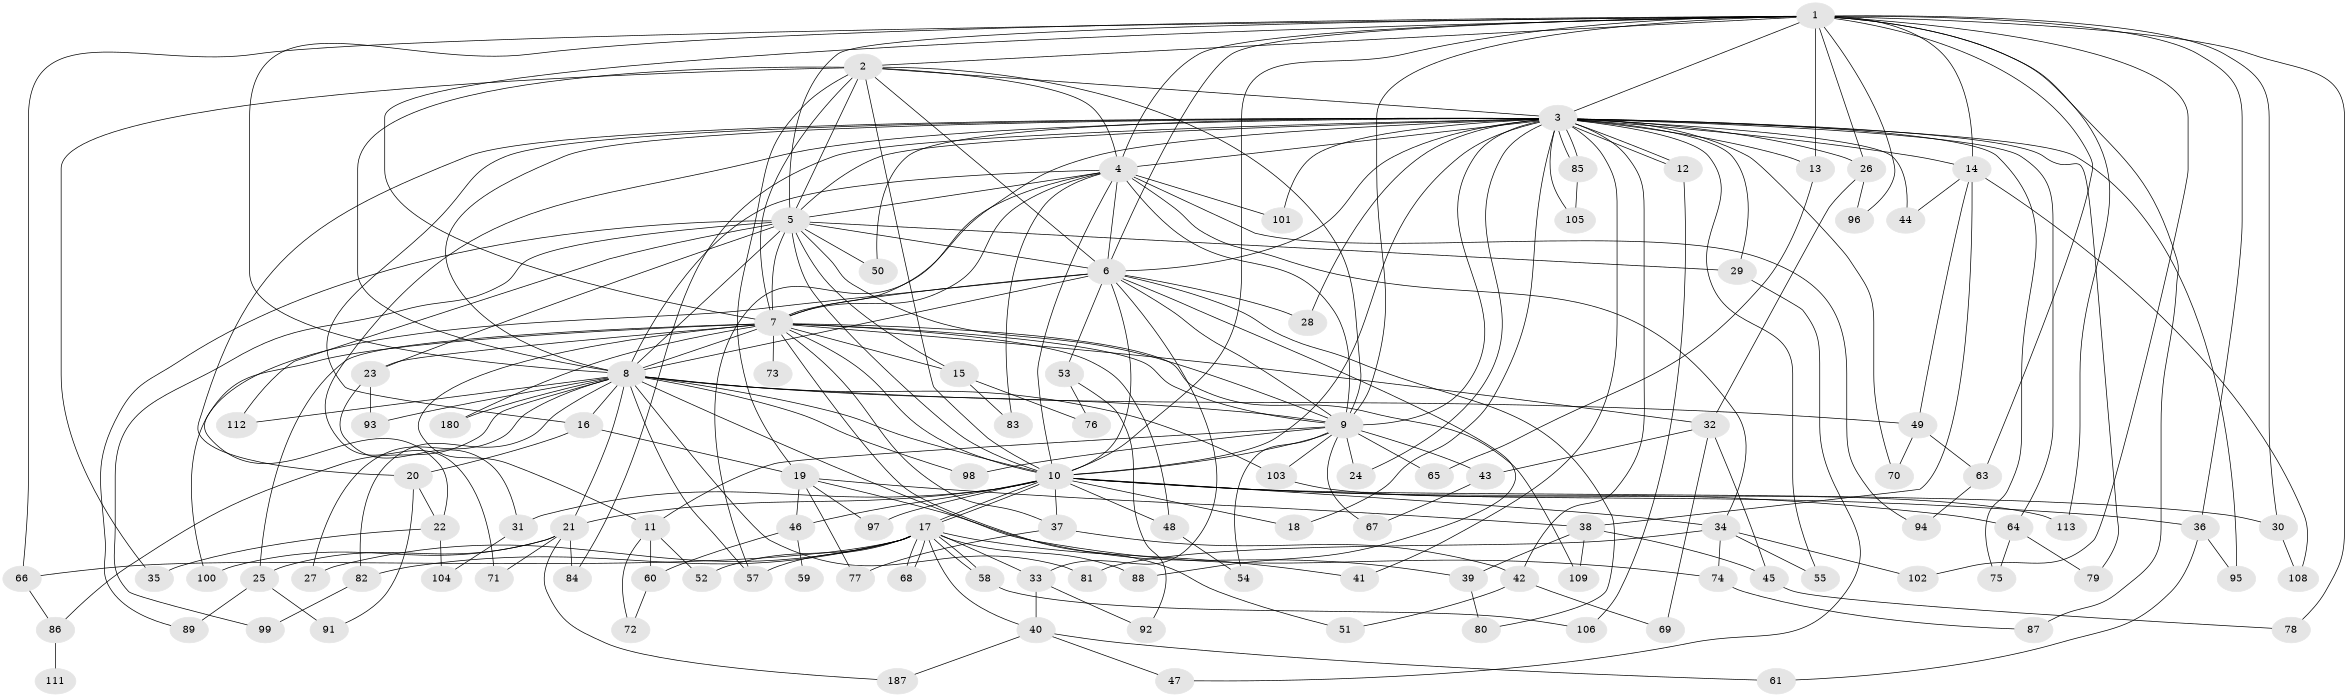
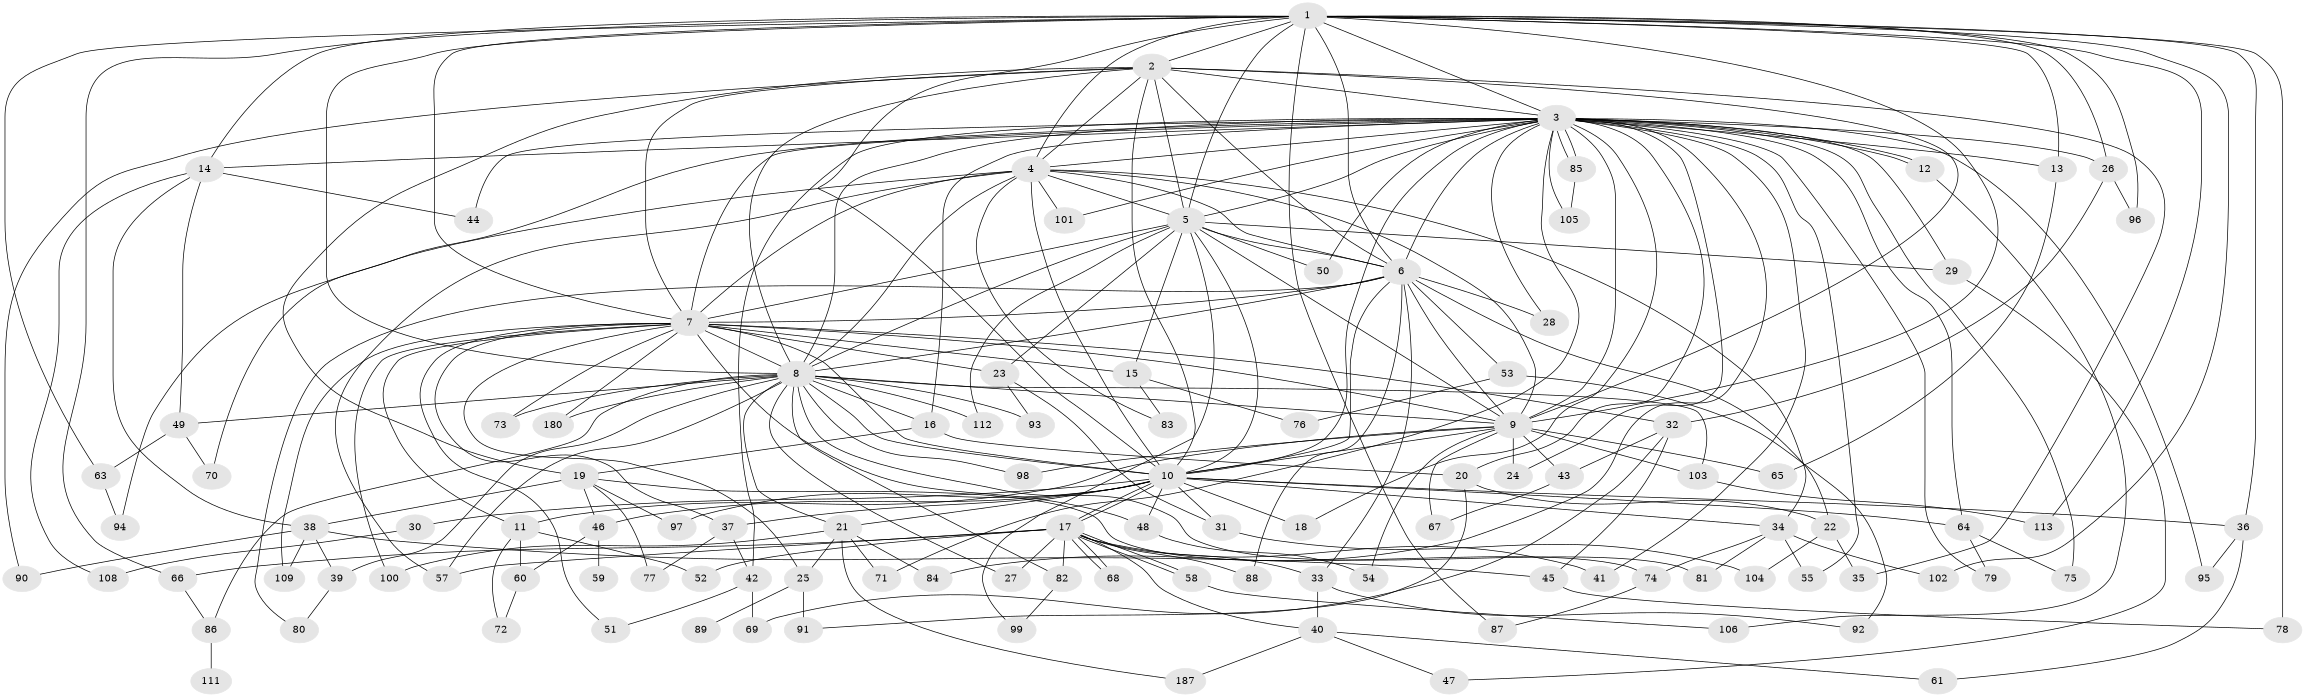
(2259, 80) -> none
(306, 299) -> none
none -> (579, 399)
none -> (22, 579)
